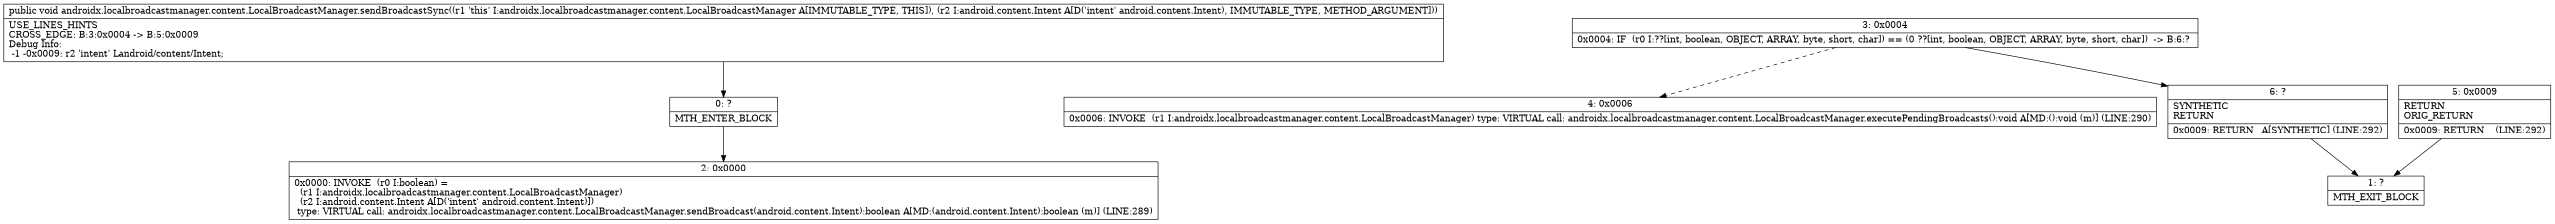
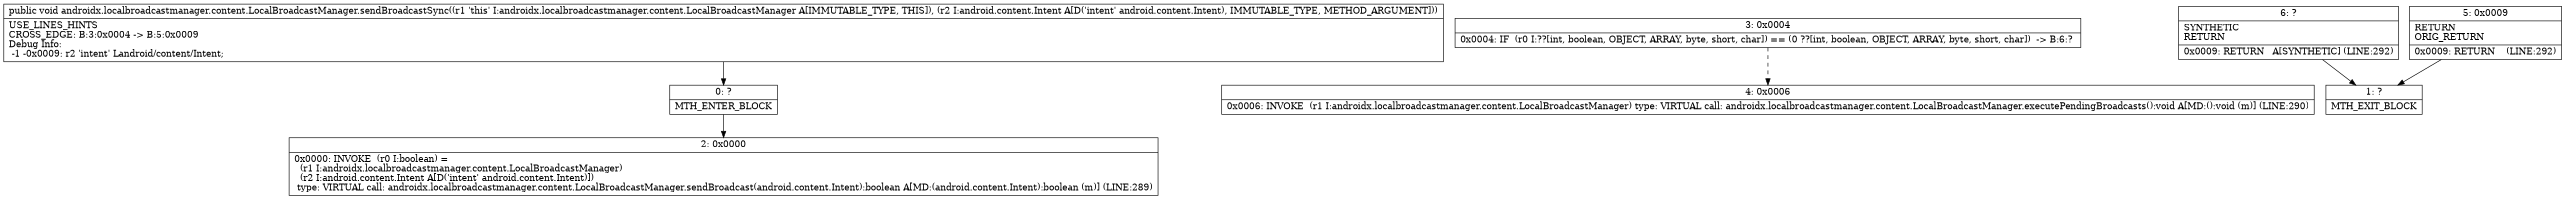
(2063, 66) -> none
